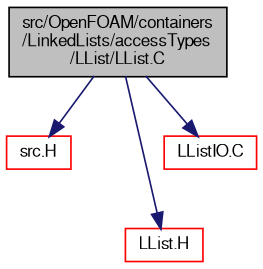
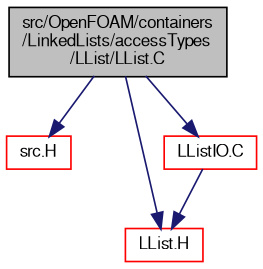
none -> (191, 191)
